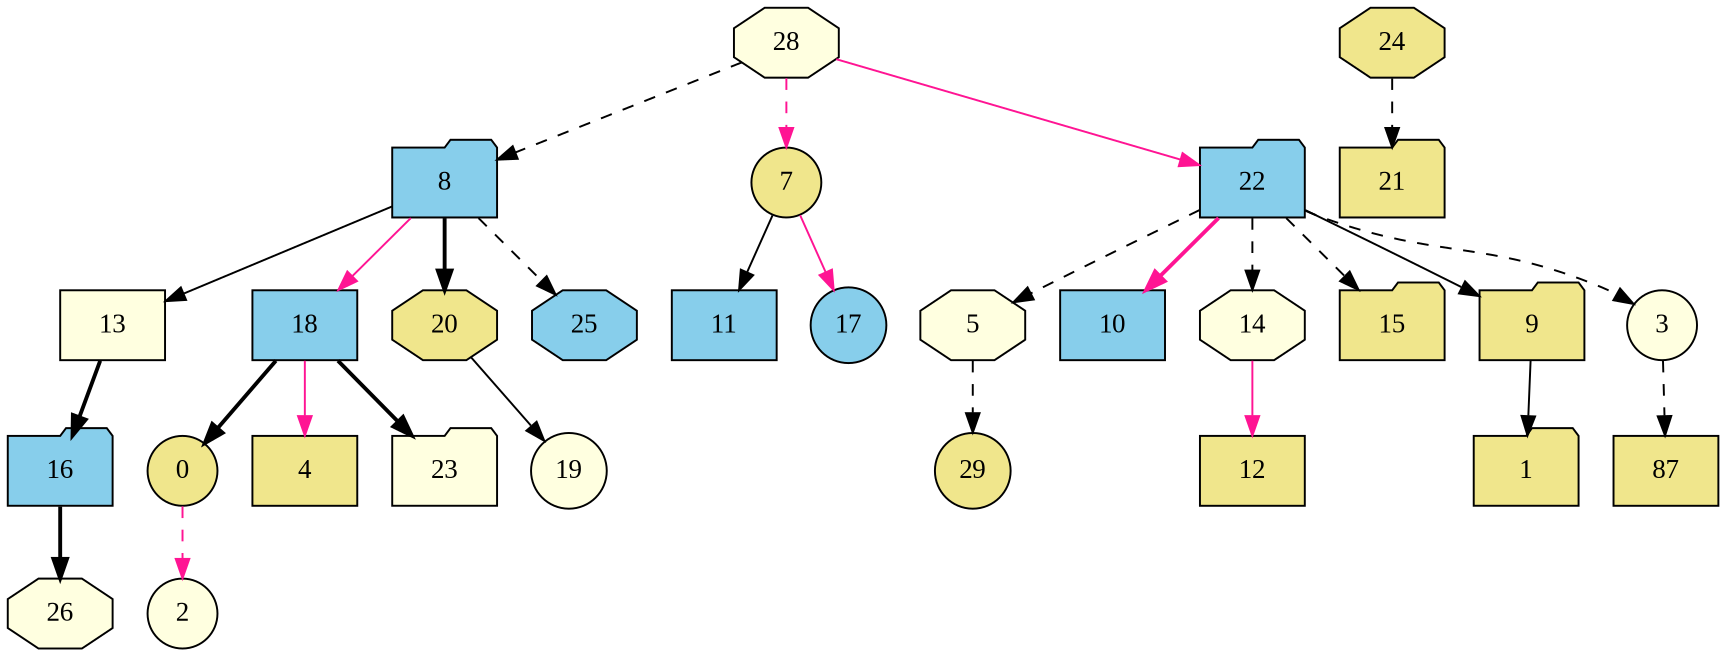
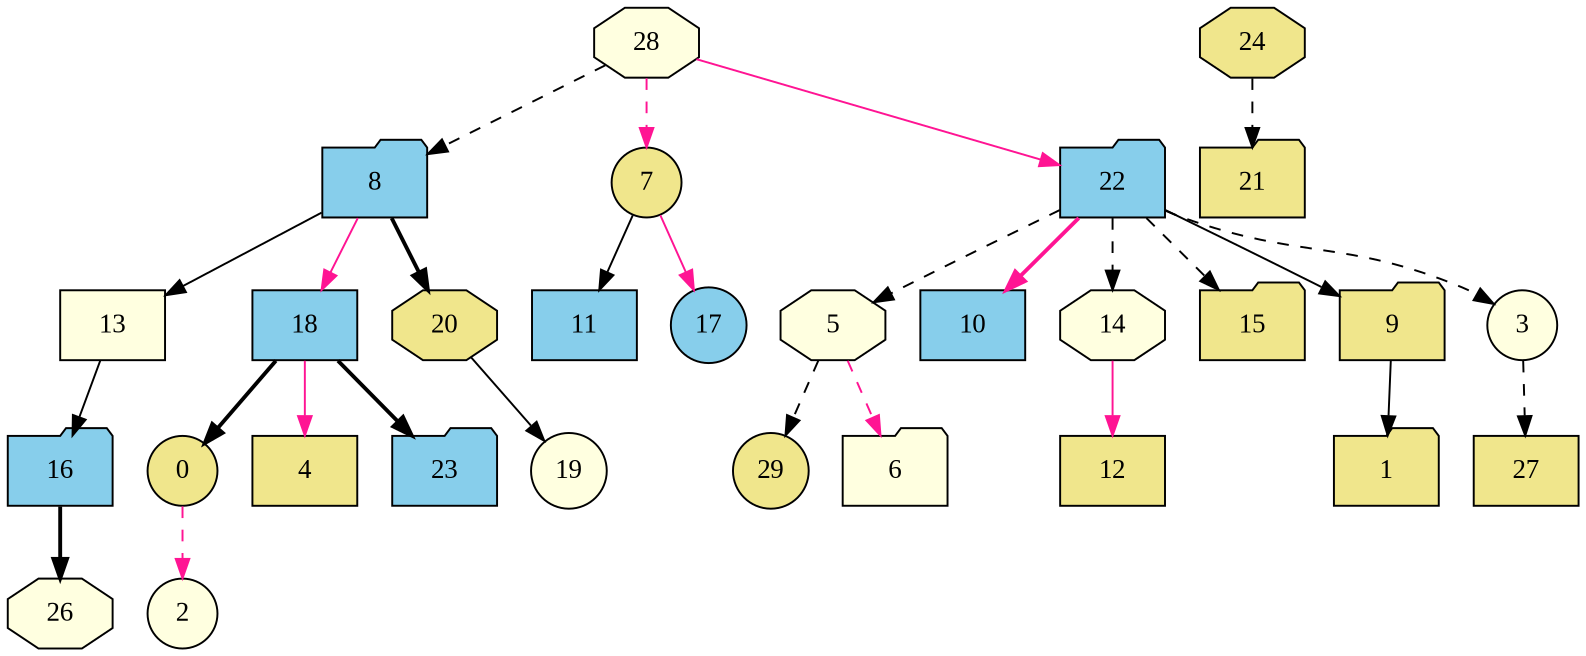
(584, 325) -> none
(90, 389) -> (90, 389)
(445, 471) -> (445, 471)
none -> (895, 471)
(1666, 471) -> (1526, 471)
